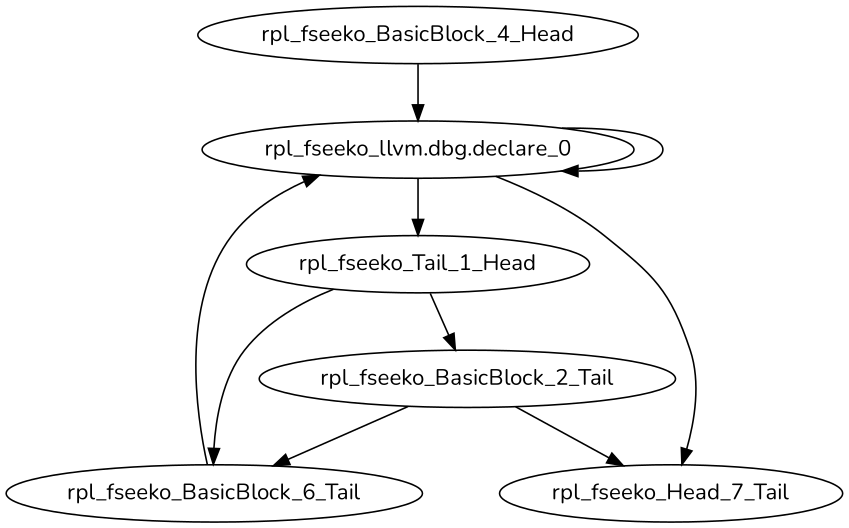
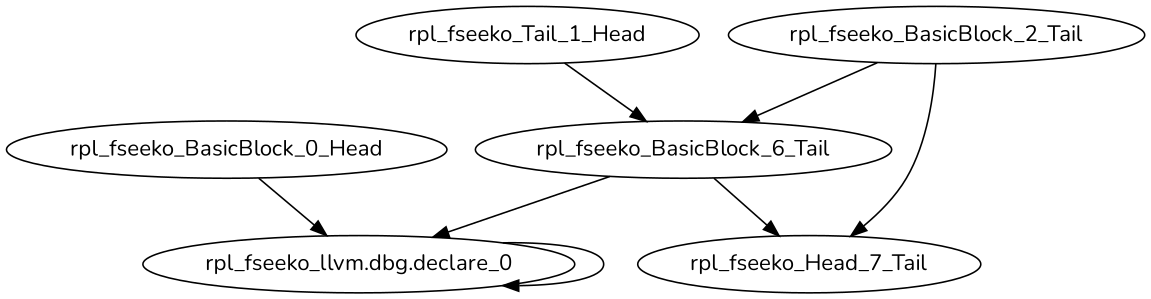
(418, 35) -> (227, 150)
(418, 199) -> none
(650, 276) -> (740, 202)
(440, 314) -> none
